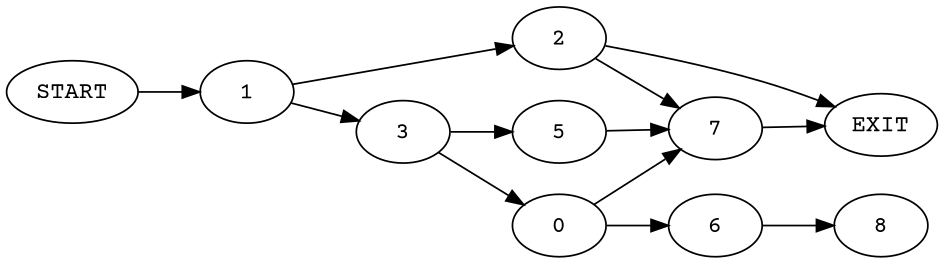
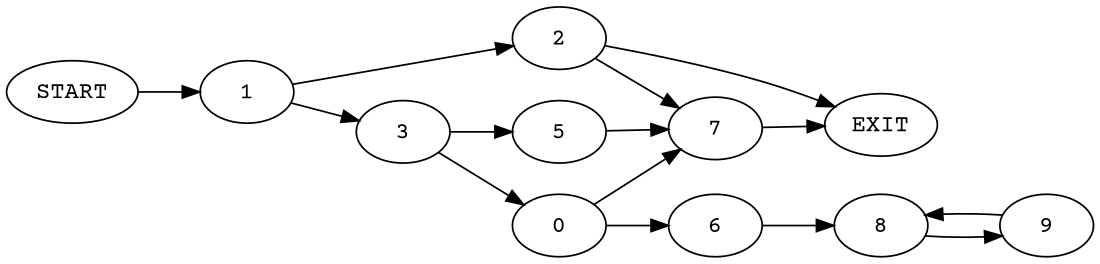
none -> (1047, 226)
